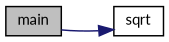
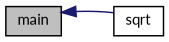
(80, 31) -> (95, 11)
